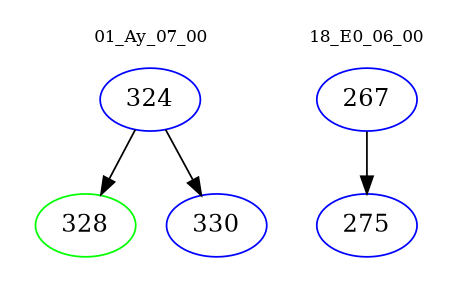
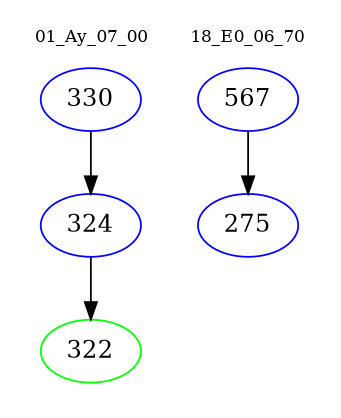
(367, 38) -> (248, 38)
(367, 100) -> (248, 100)
(179, 155) -> (91, 154)
(86, 225) -> (91, 351)
